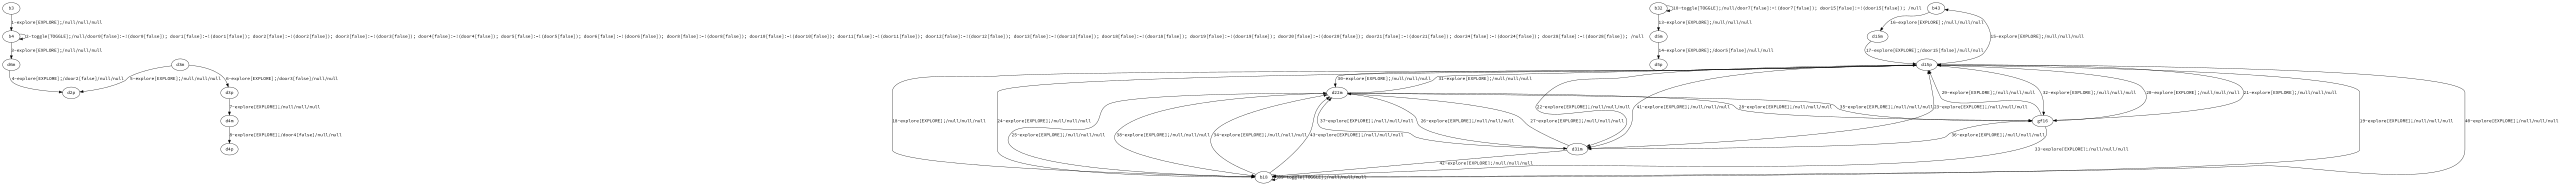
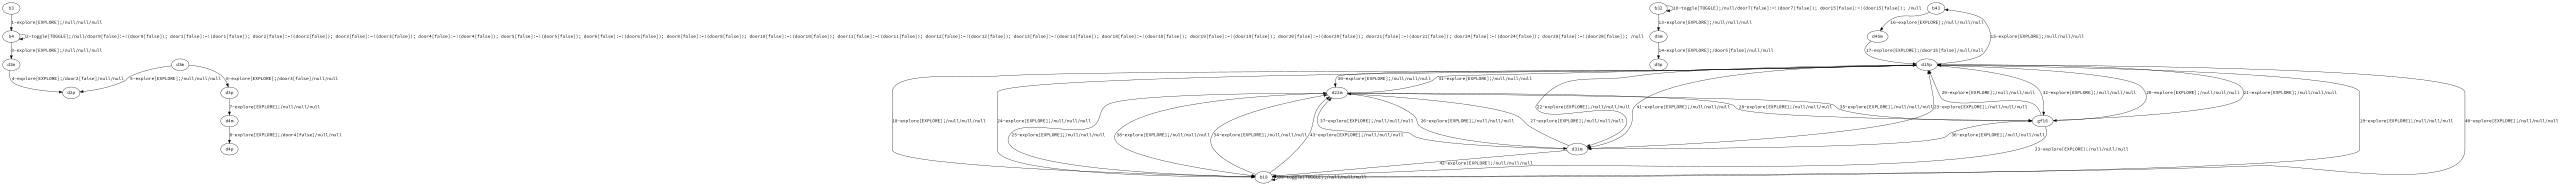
(1878, 37) -> (1878, 37)
(11, 65) -> (11, 65)
